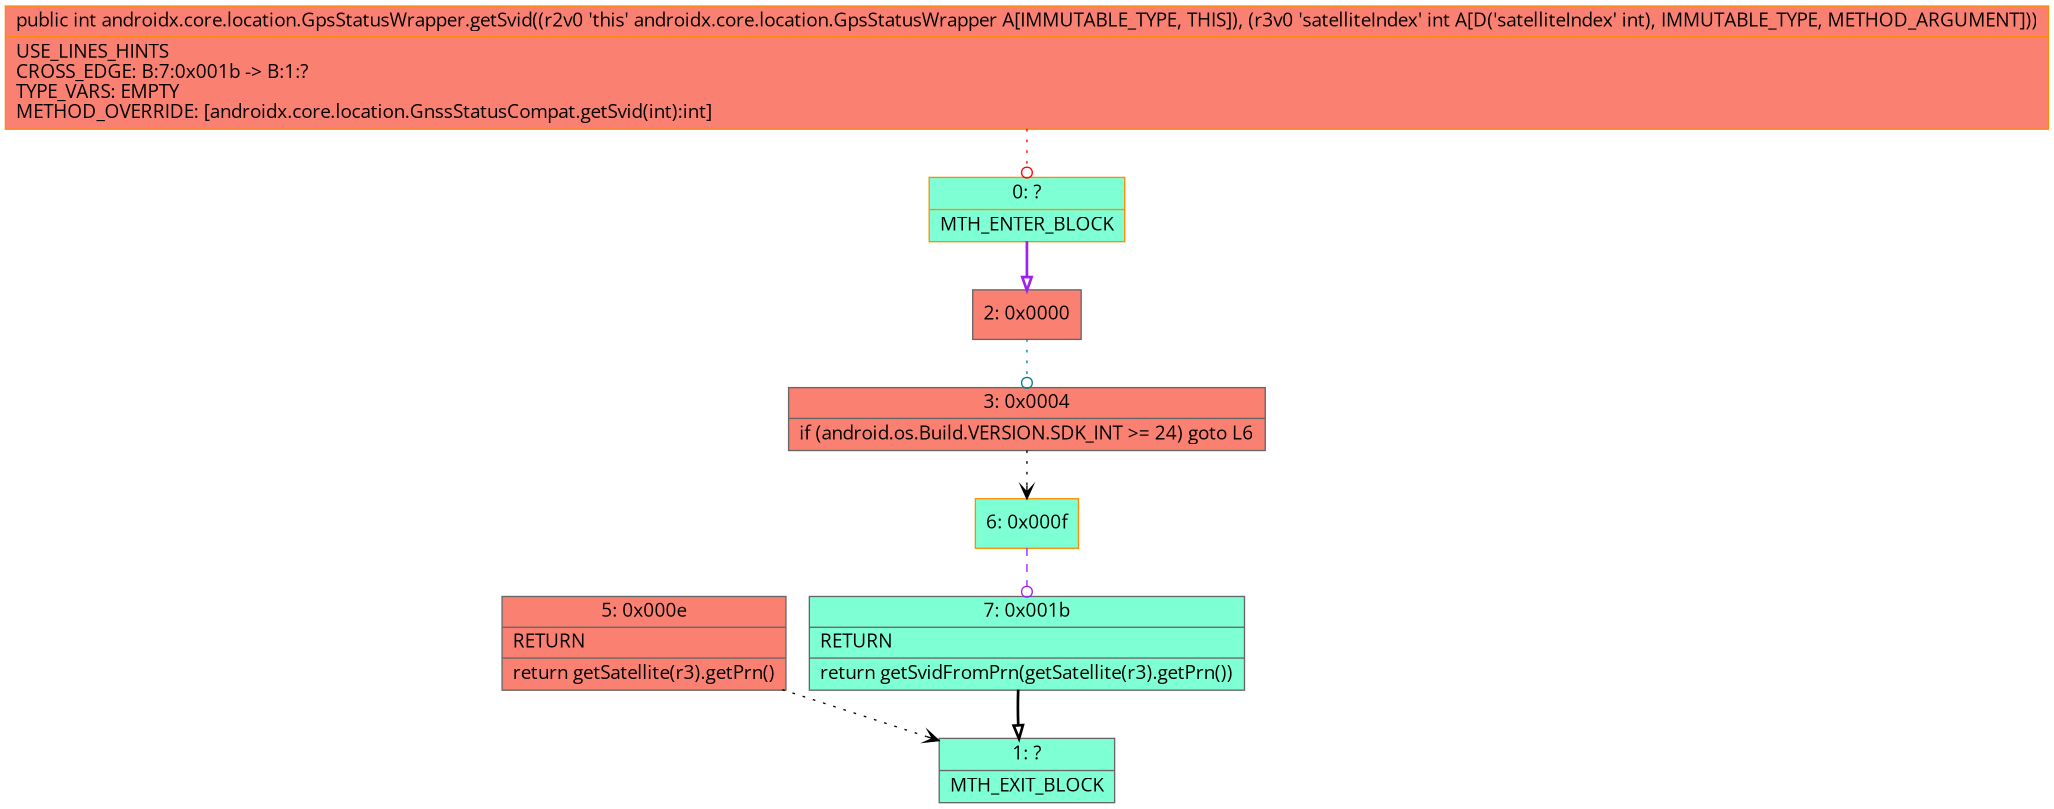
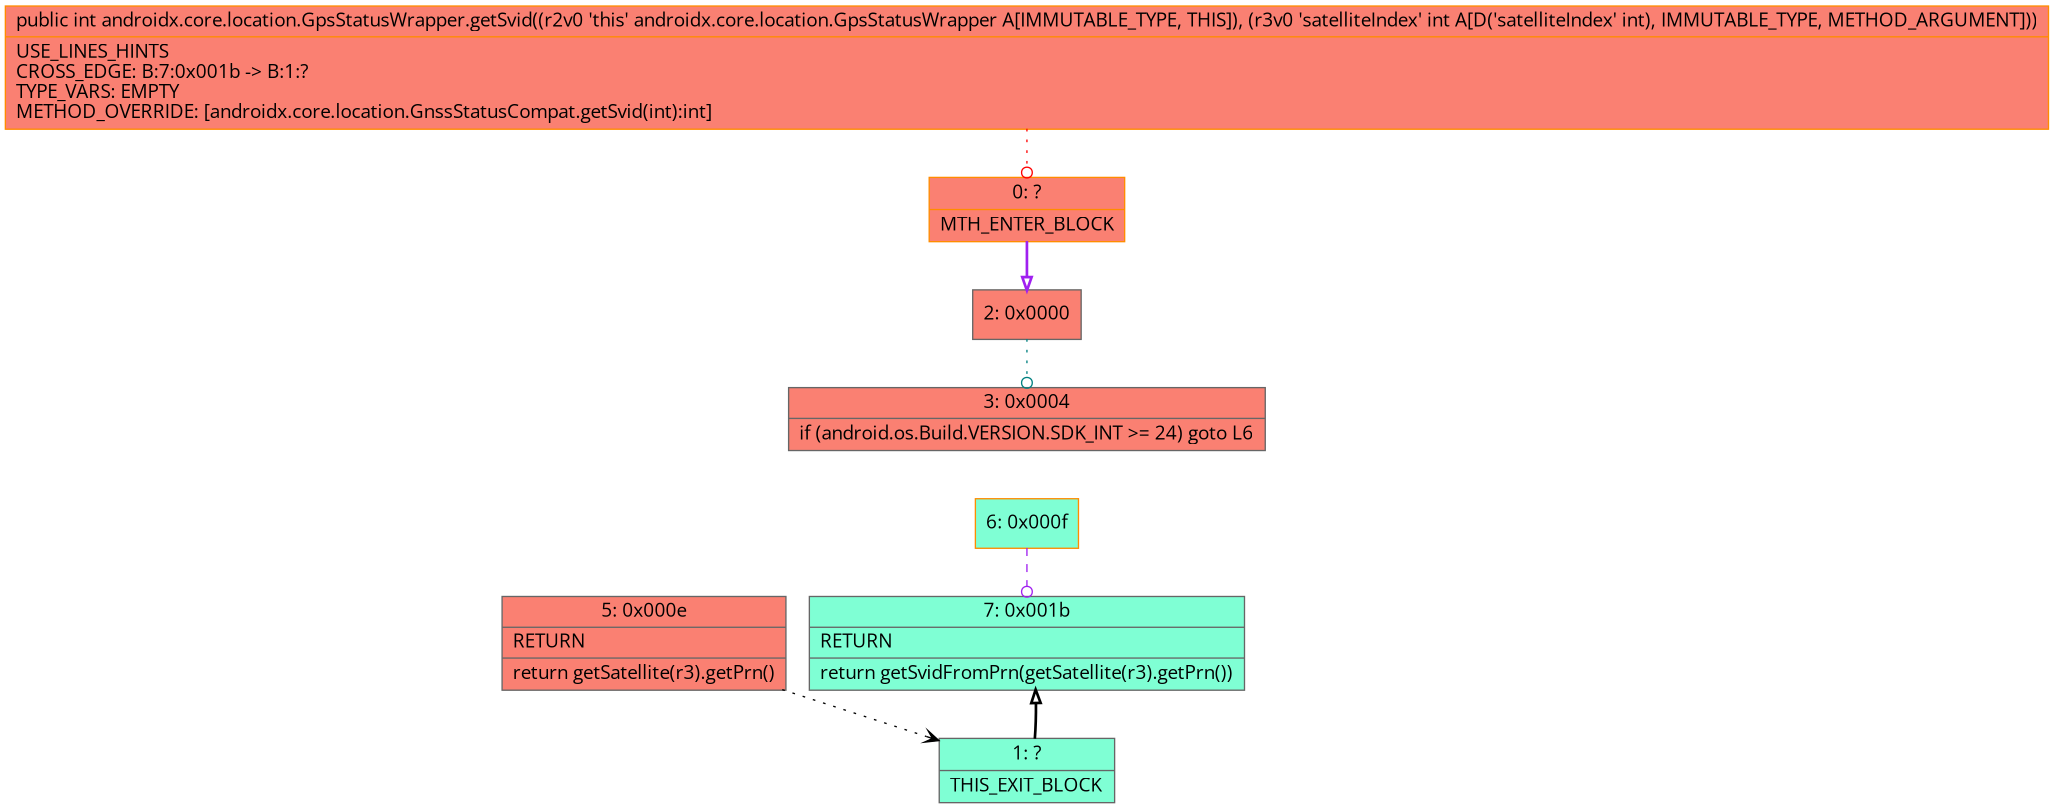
(1027, 210) -> (1027, 210)
(1027, 468) -> none
(1018, 707) -> (1036, 721)
(1027, 786) -> (1026, 786)
